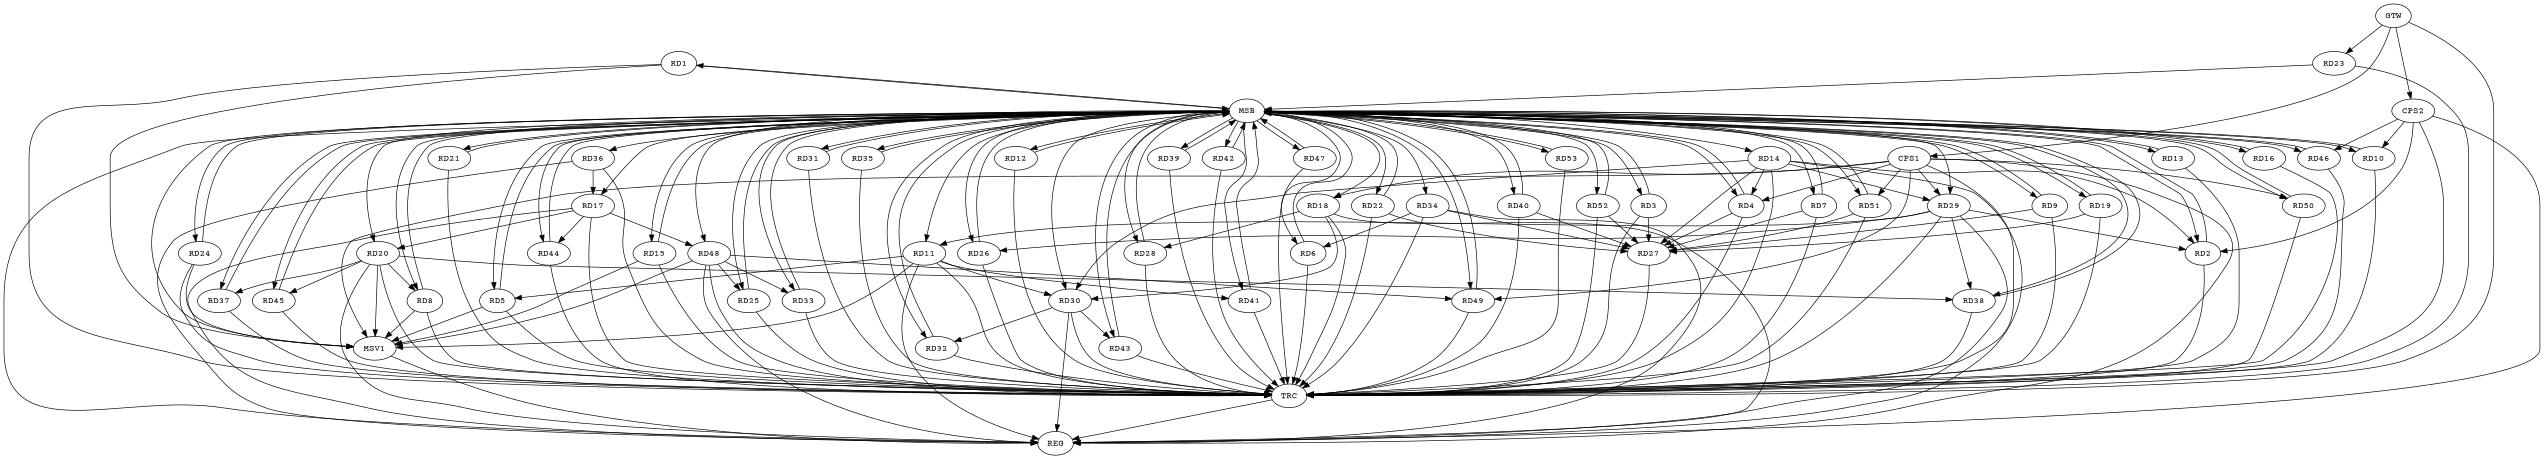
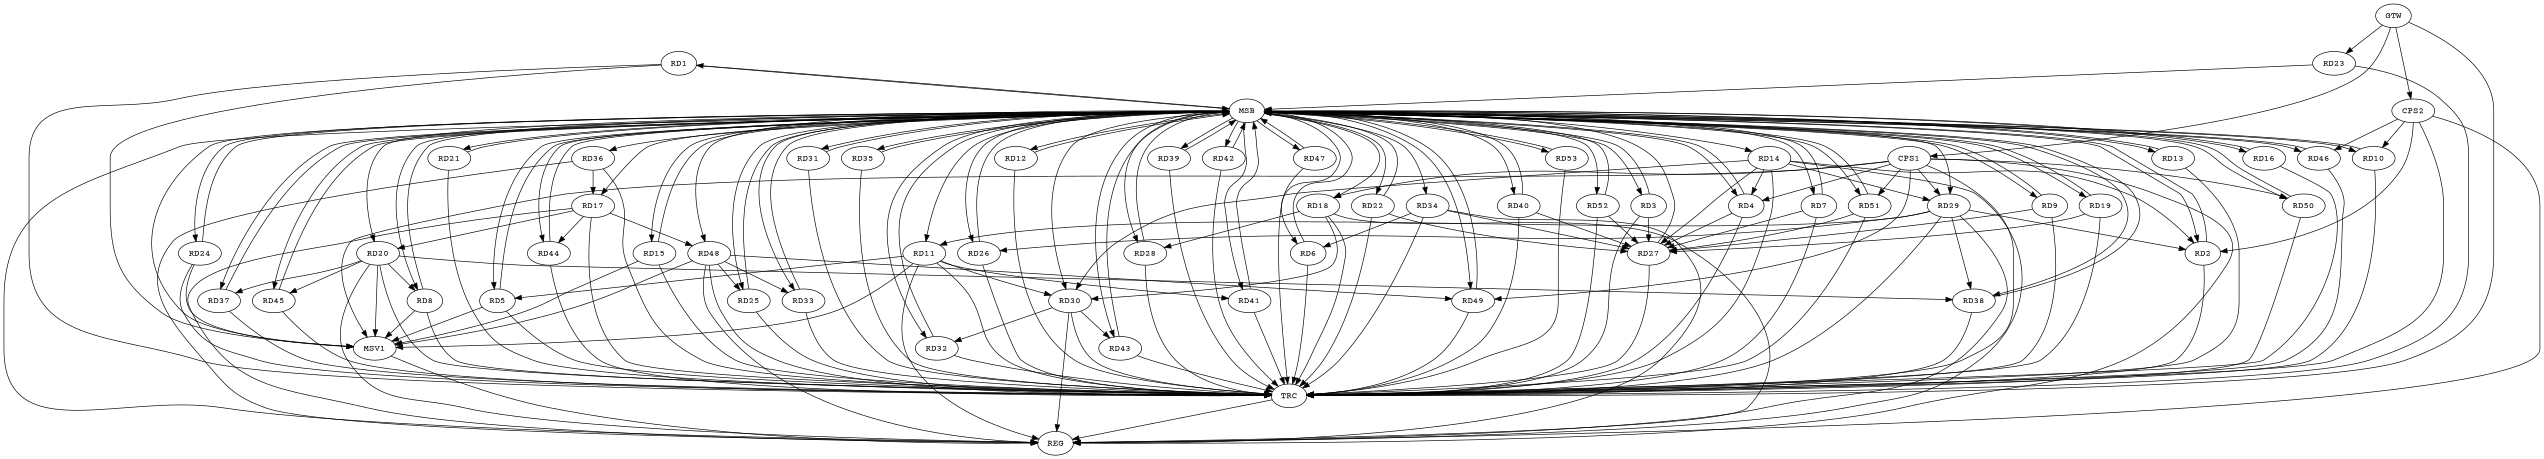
none -> (1620, 139)
